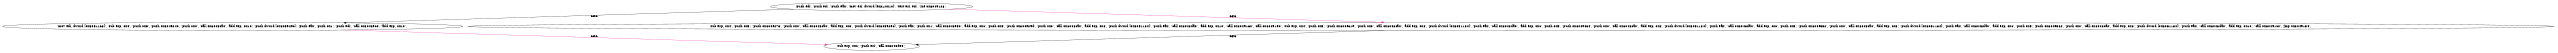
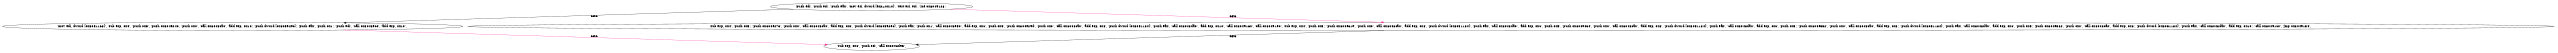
(872, 46) -> (872, 46)
